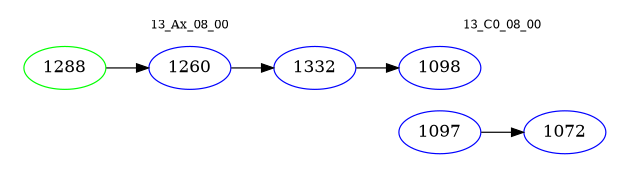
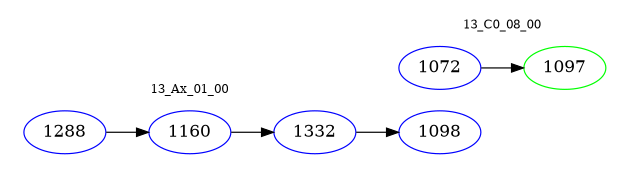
(190, 26) -> (190, 90)
(65, 68) -> (65, 132)
(190, 68) -> (190, 132)
(440, 132) -> (565, 68)
(496, 132) -> (496, 68)
